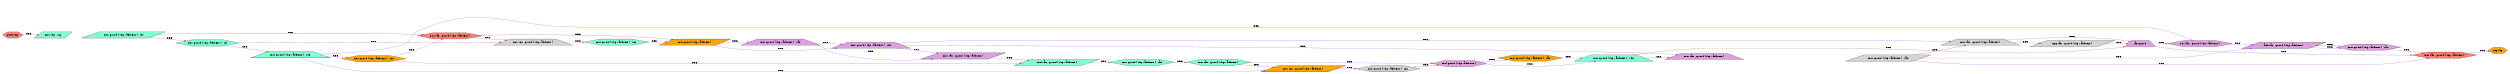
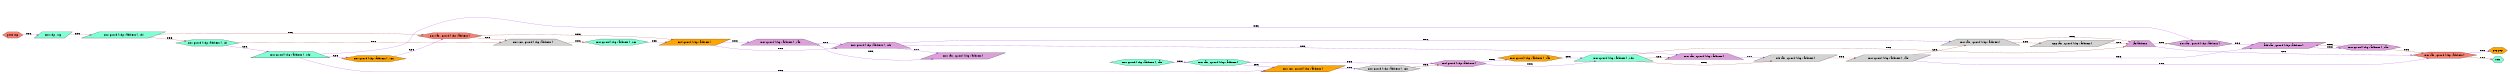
none -> (79, 35)
(2140, 44) -> (2140, 44)
(2498, 50) -> (2498, 50)
none -> (1796, 58)
none -> (2498, 60)
(1057, 62) -> none
